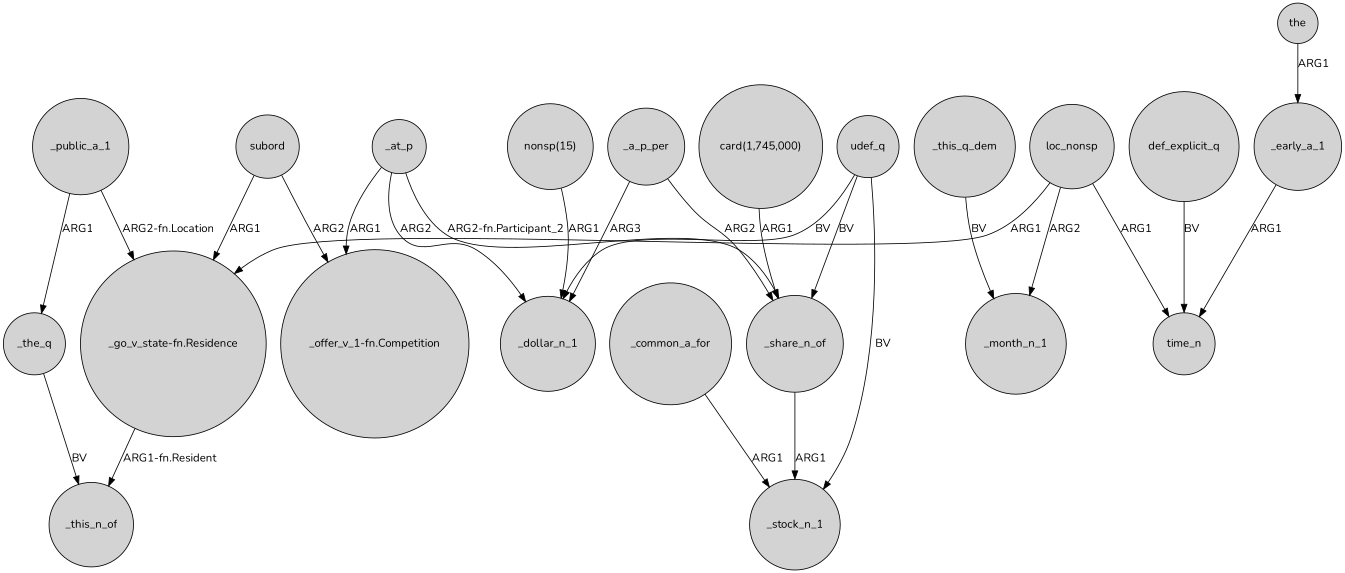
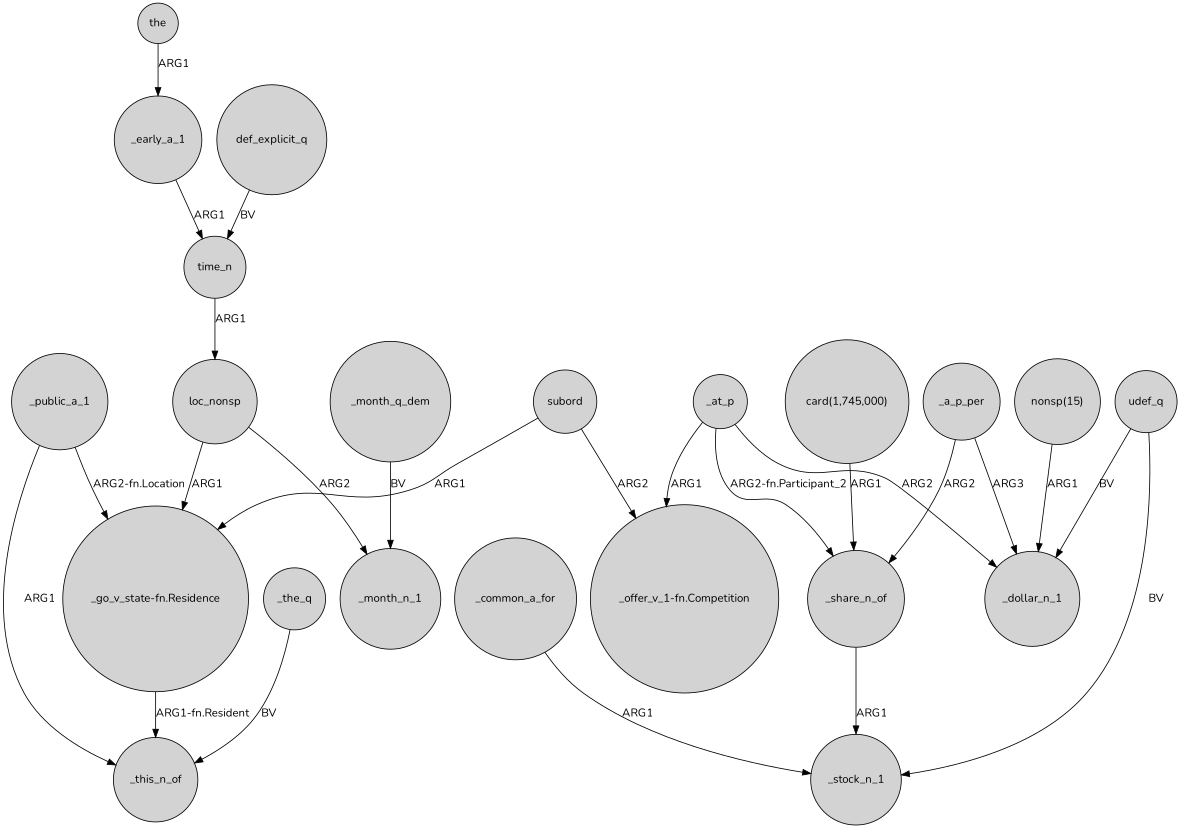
(965, 147) -> (390, 402)
(836, 233) -> none
(1129, 246) -> (215, 325)
(57, 249) -> (5, 623)
